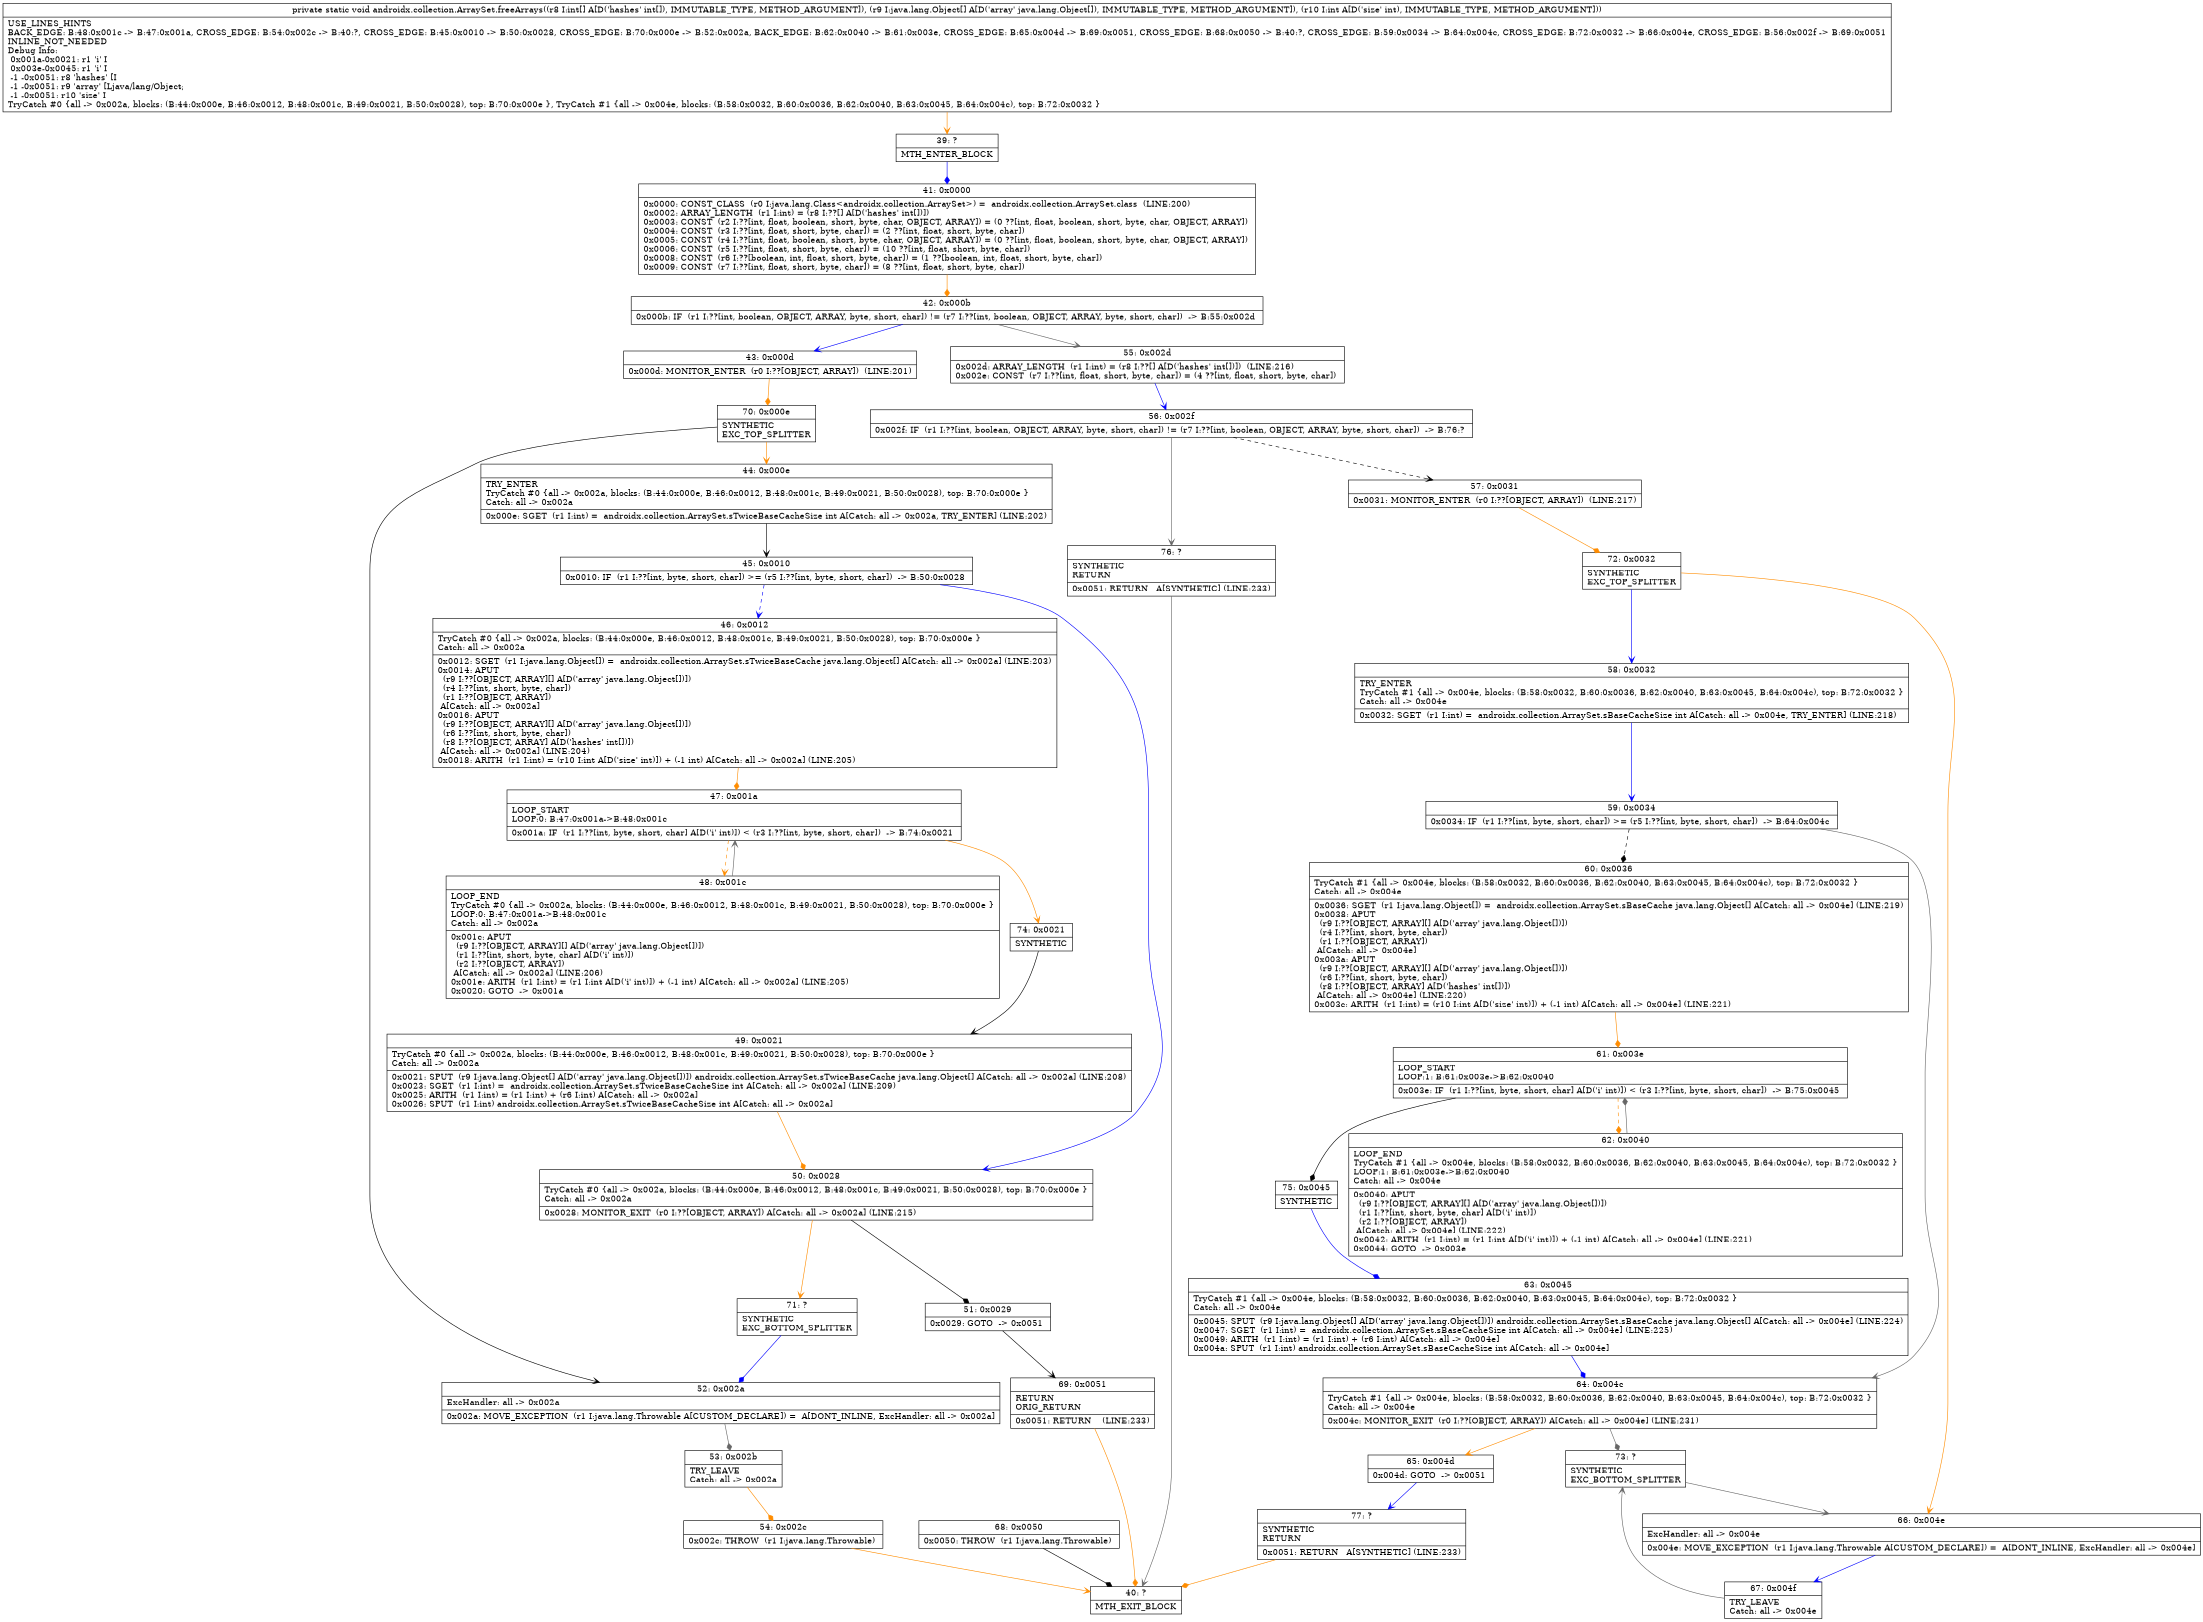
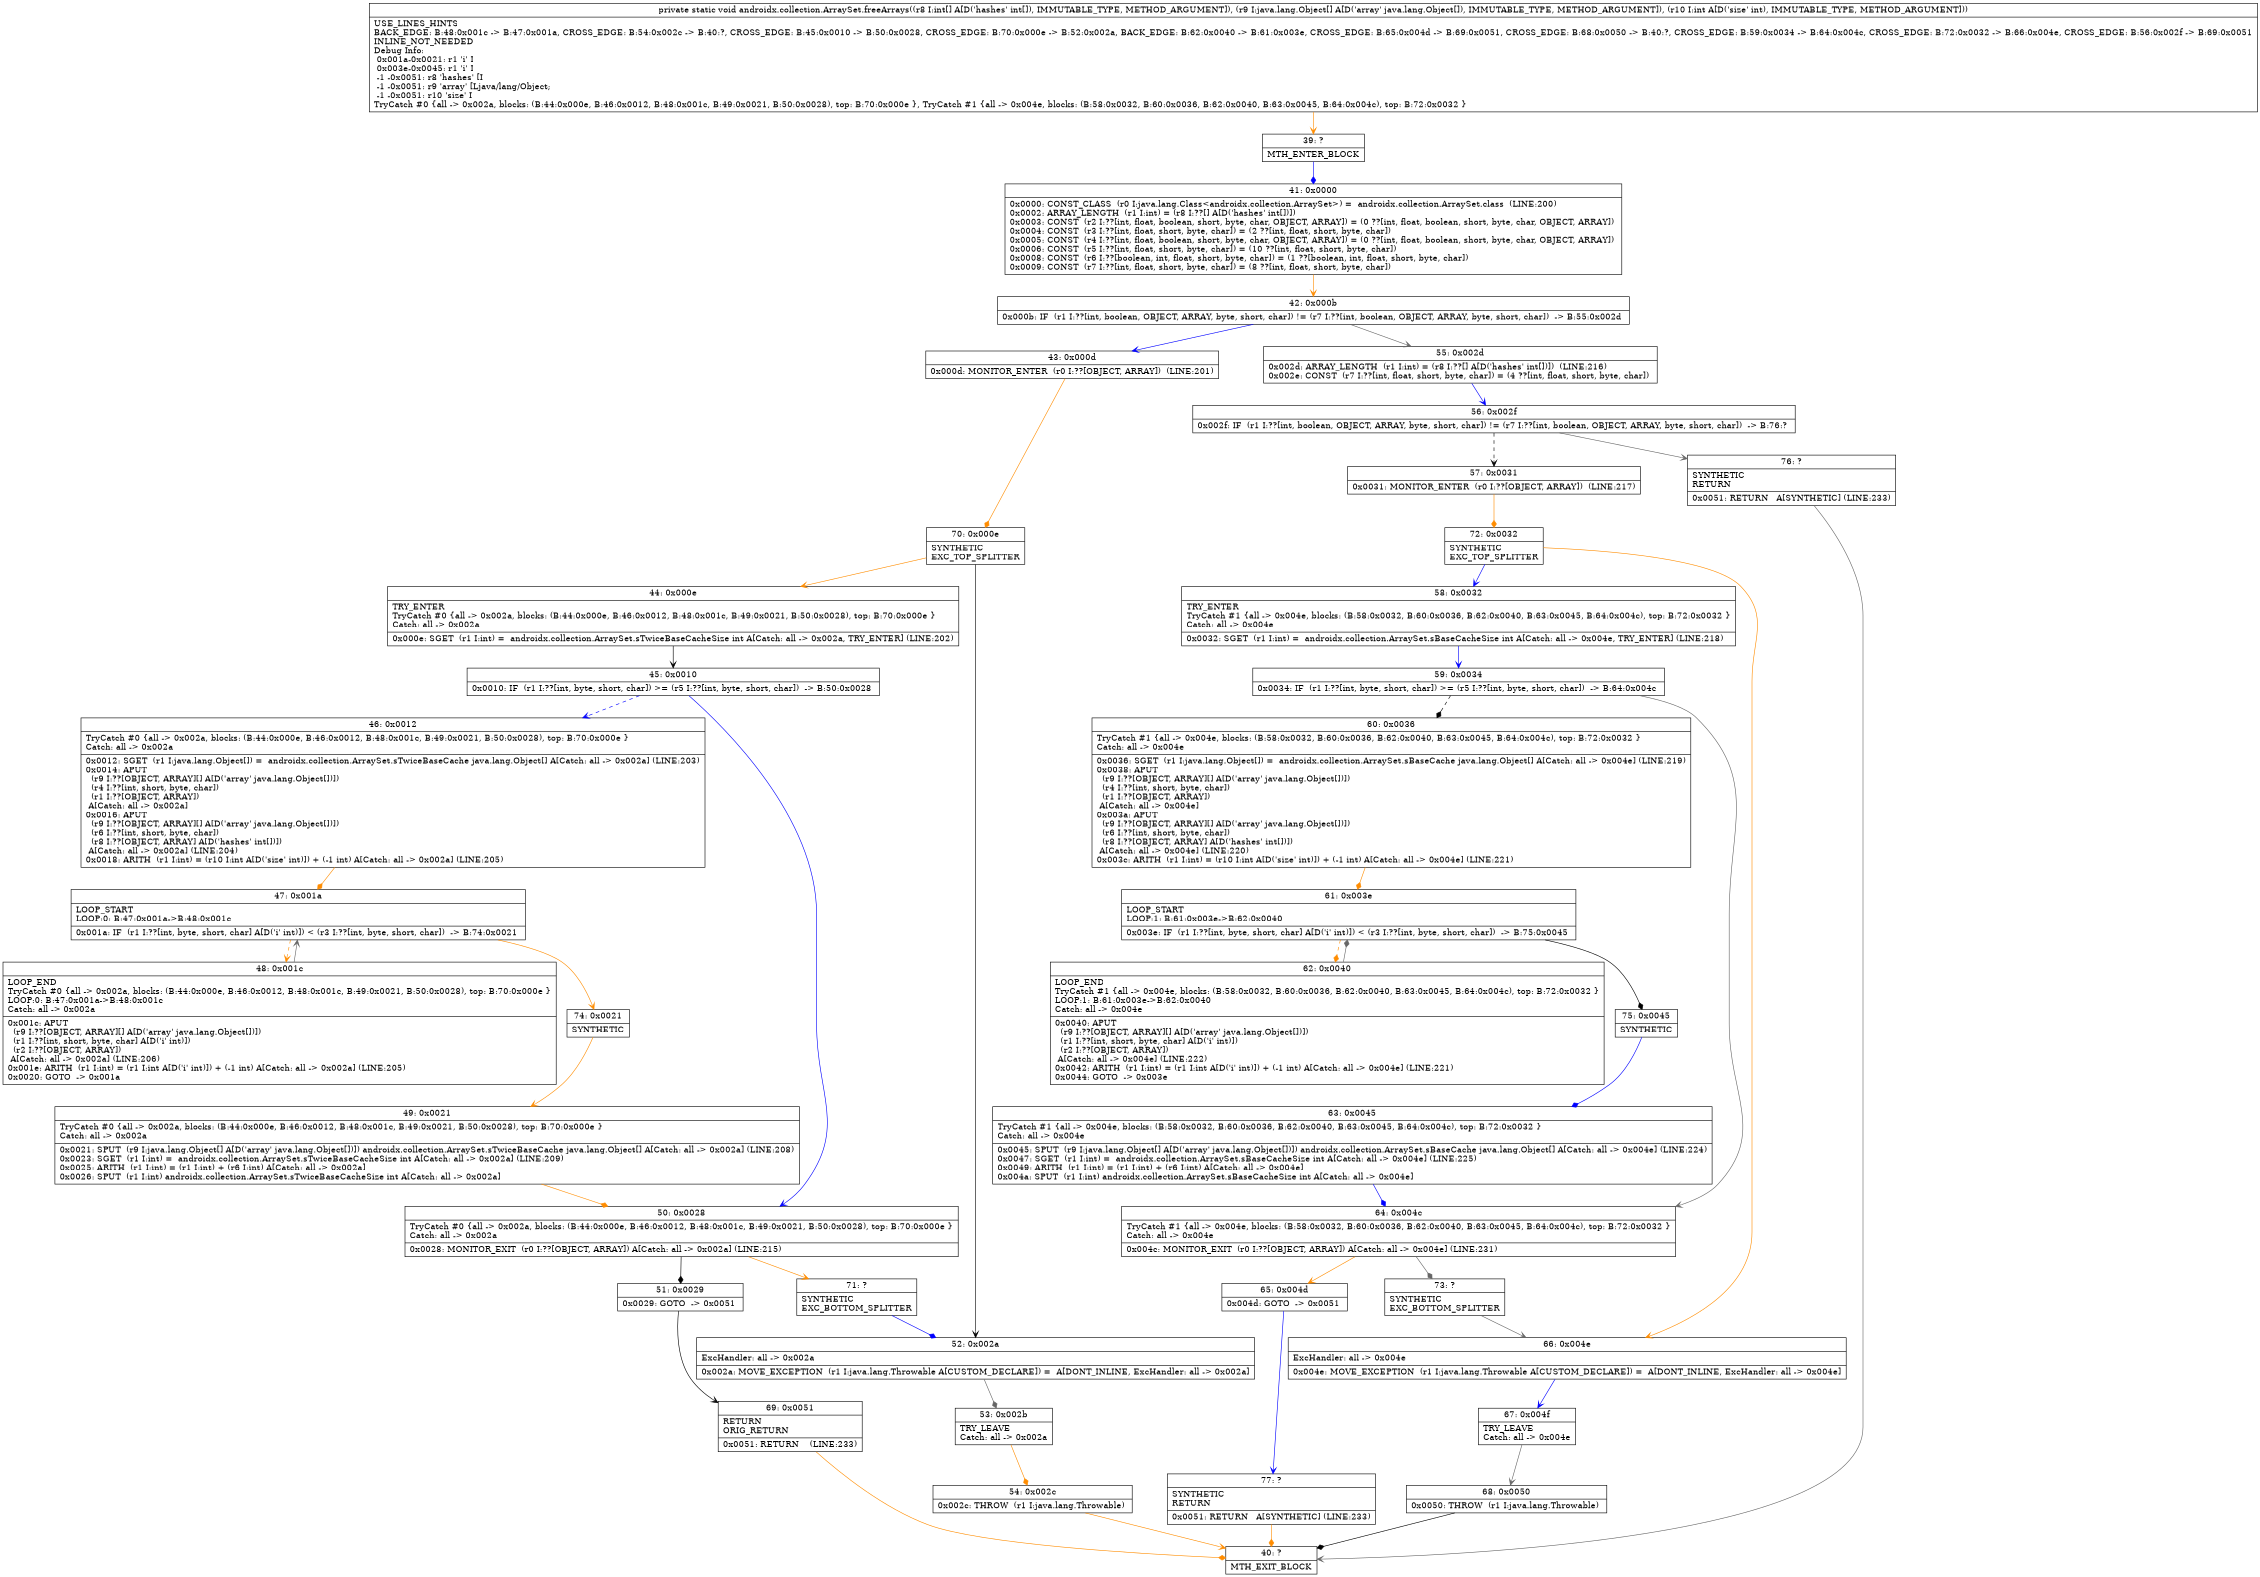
(947, 282) -> (1313, 283)
(1017, 999) -> (571, 1075)
(1647, 1570) -> (1517, 1462)
